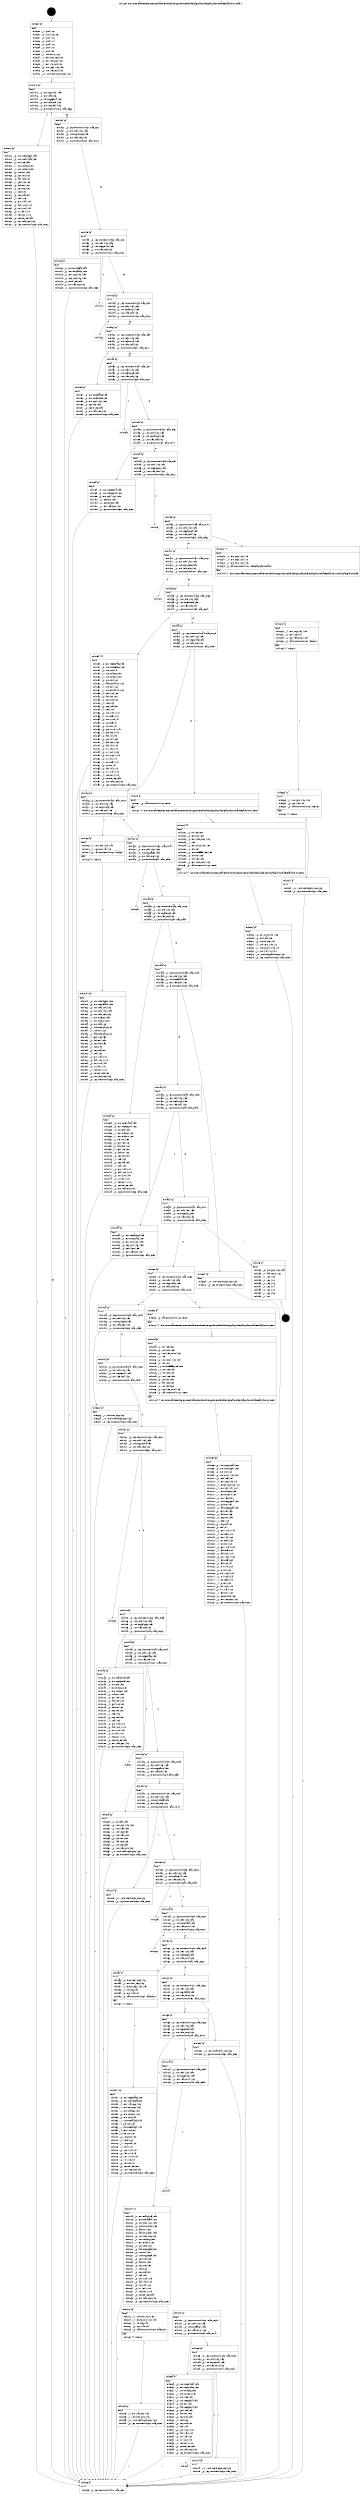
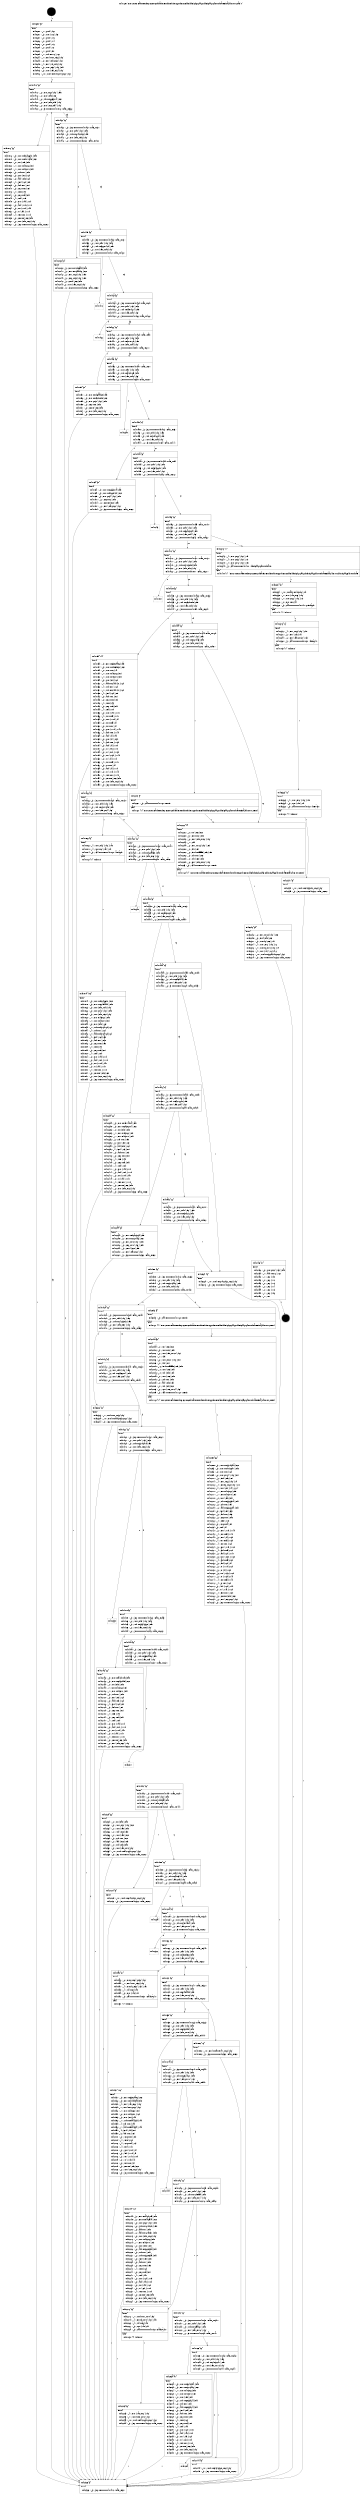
none -> (77, 200)
none -> (171, 496)
none -> (293, 599)
(170, 727) -> (242, 733)
(226, 1244) -> (197, 1248)
(159, 1765) -> none
none -> (196, 2191)
